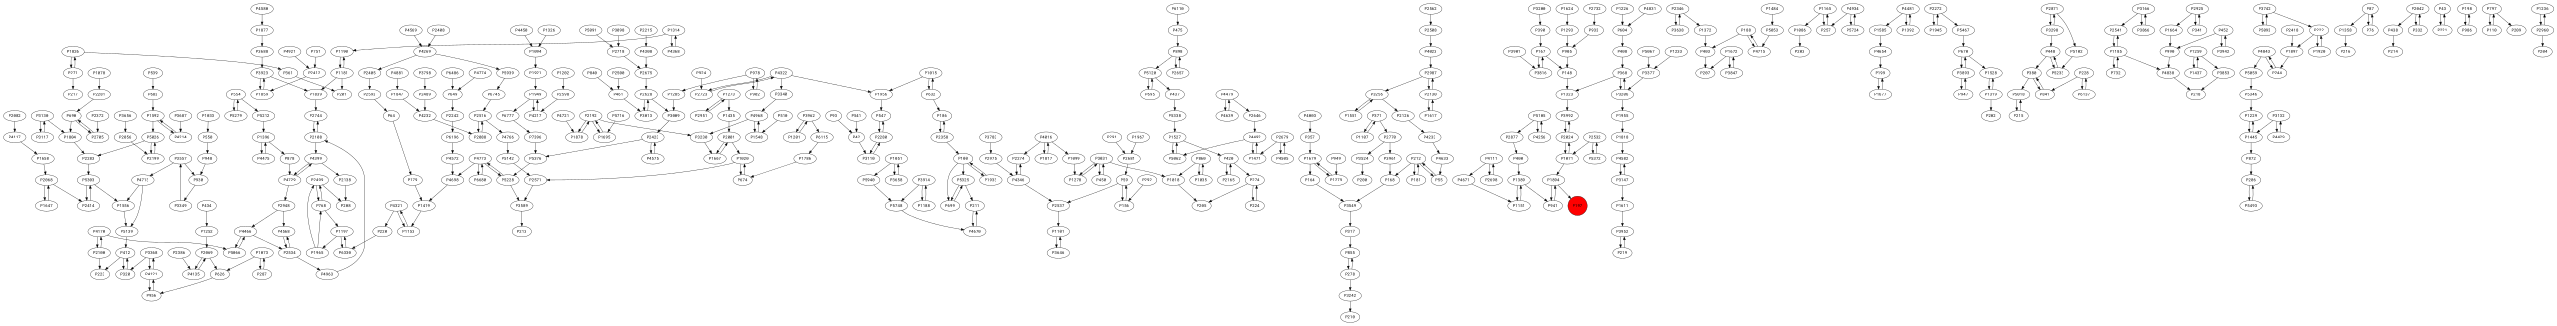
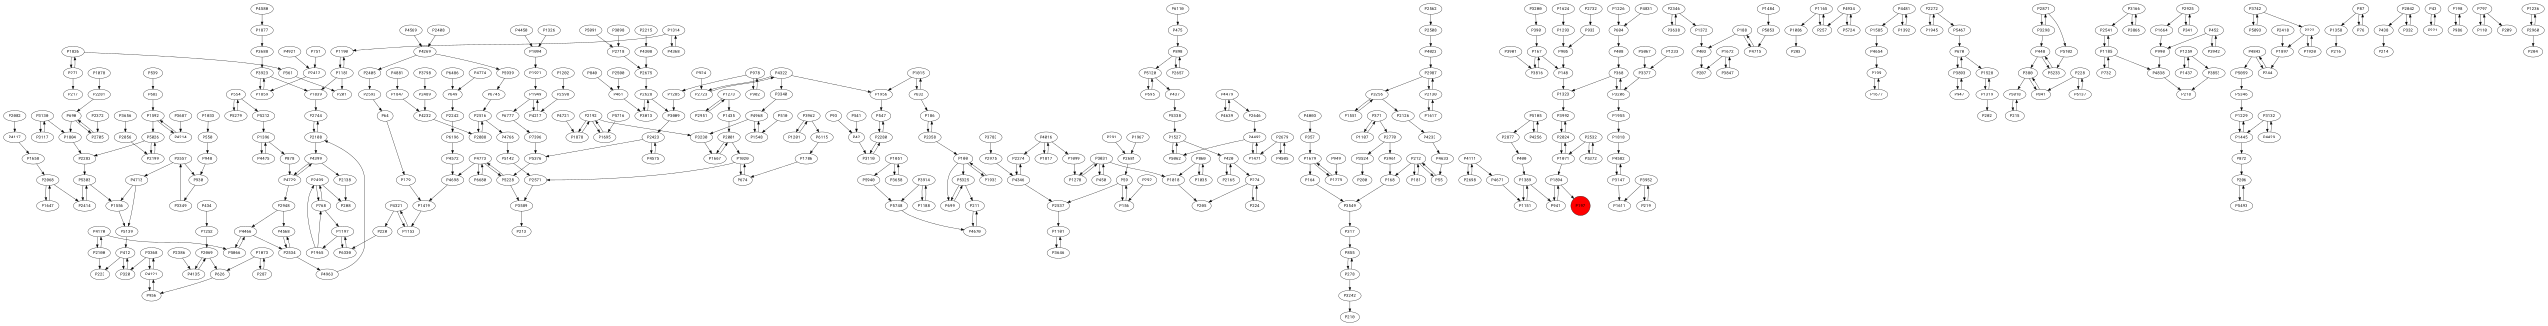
(1622, 217) -> (1634, 192)
